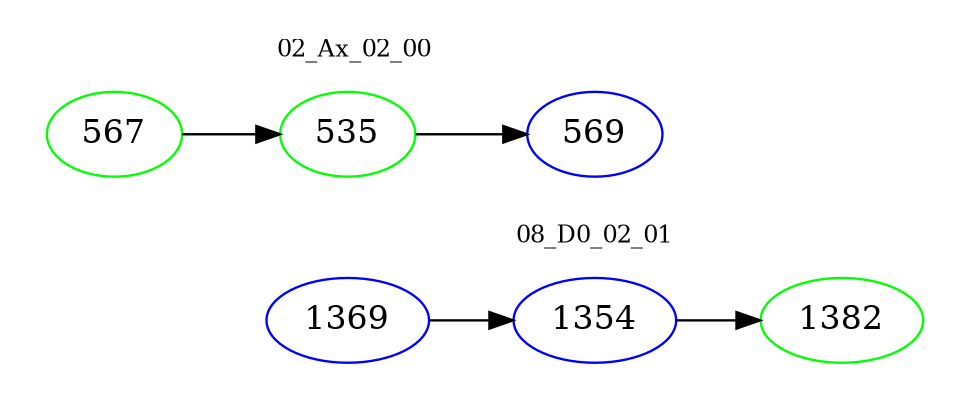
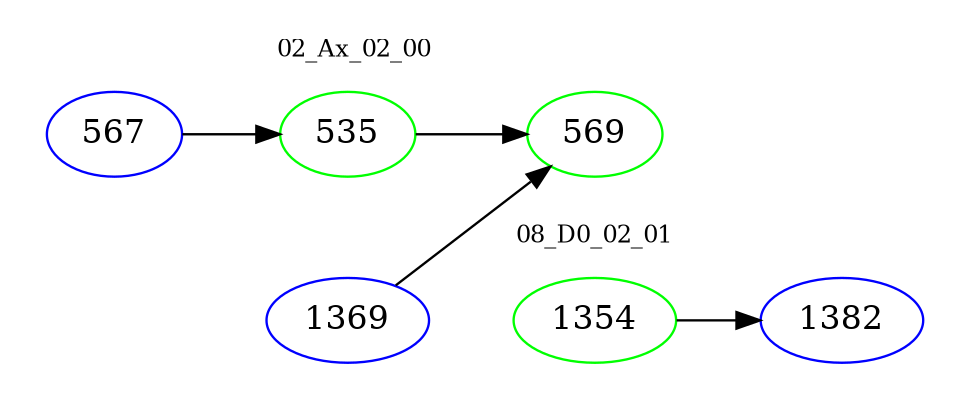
(114, 134) -> (114, 134)
(595, 134) -> (595, 134)
(459, 320) -> (463, 233)
(595, 320) -> (595, 320)
(842, 320) -> (842, 320)
